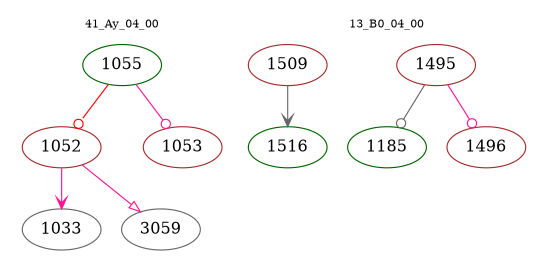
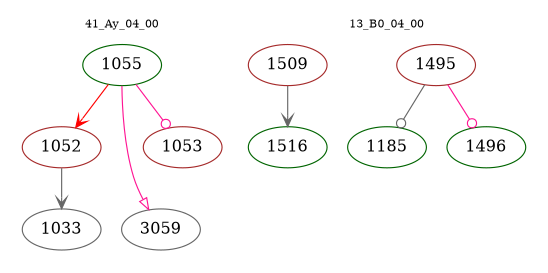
(96, 101) -> (96, 101)
(486, 147) -> (486, 147)
(62, 183) -> (62, 183)
(107, 185) -> (126, 144)
